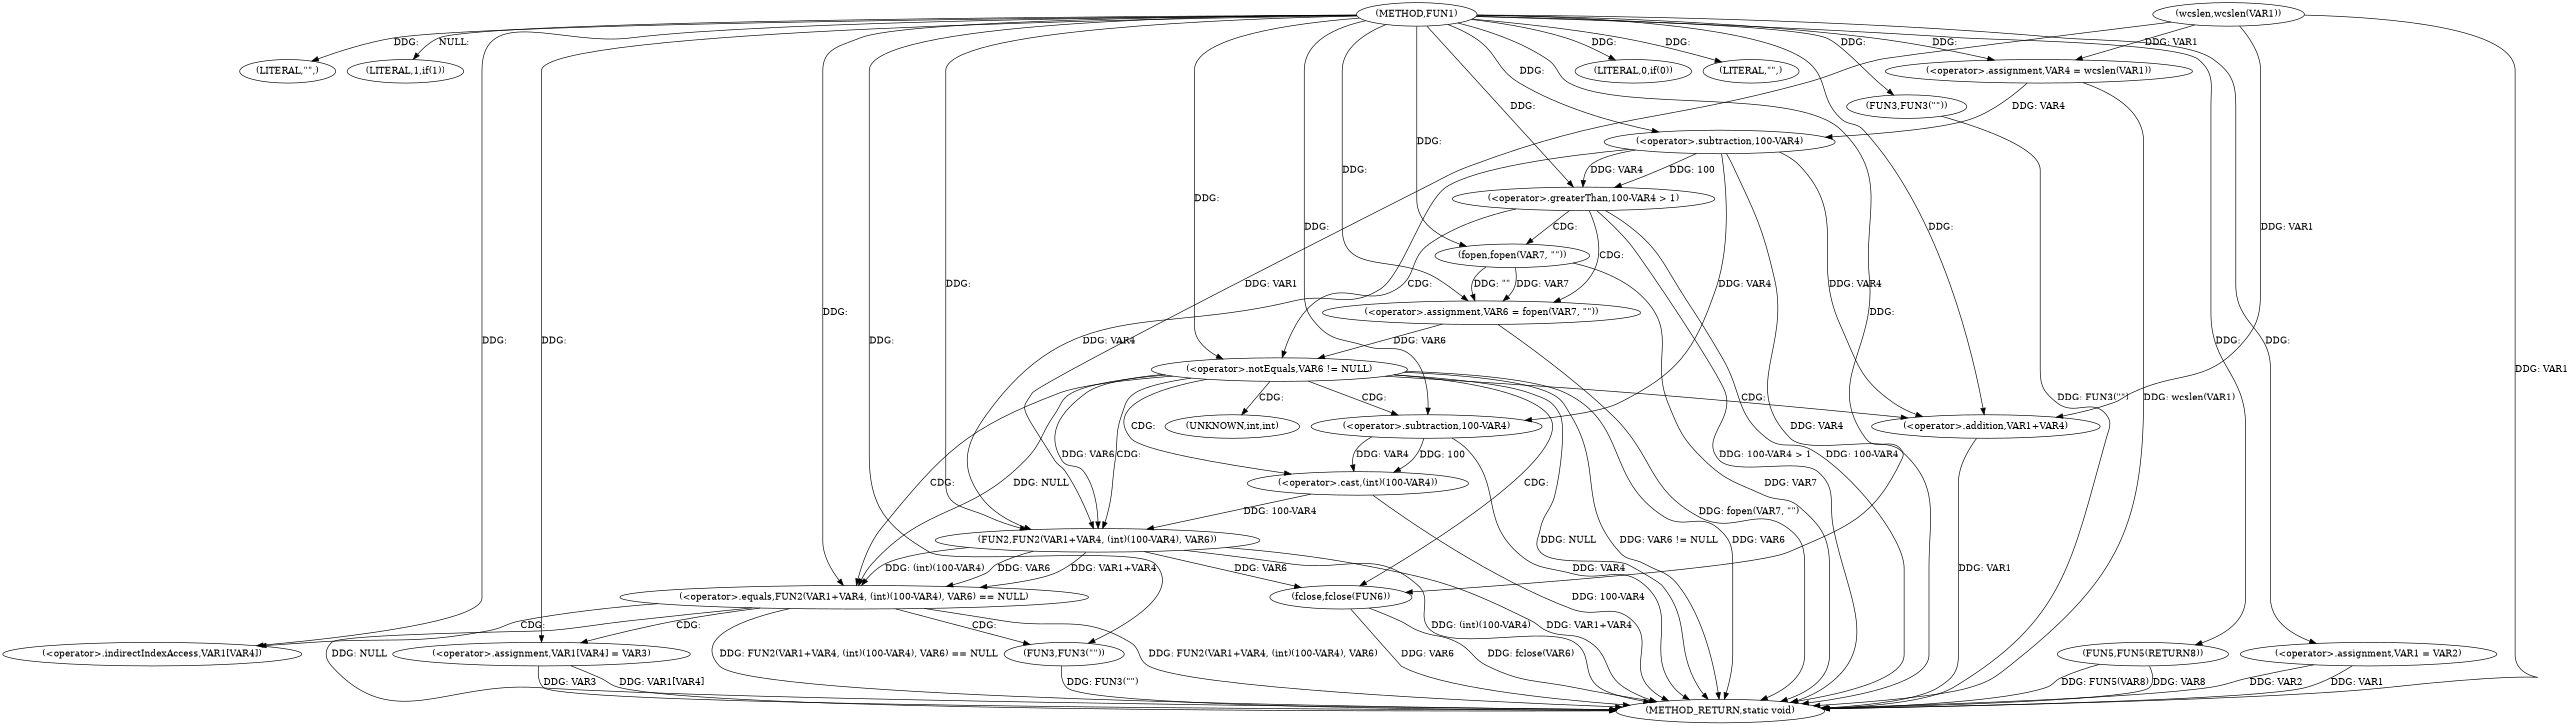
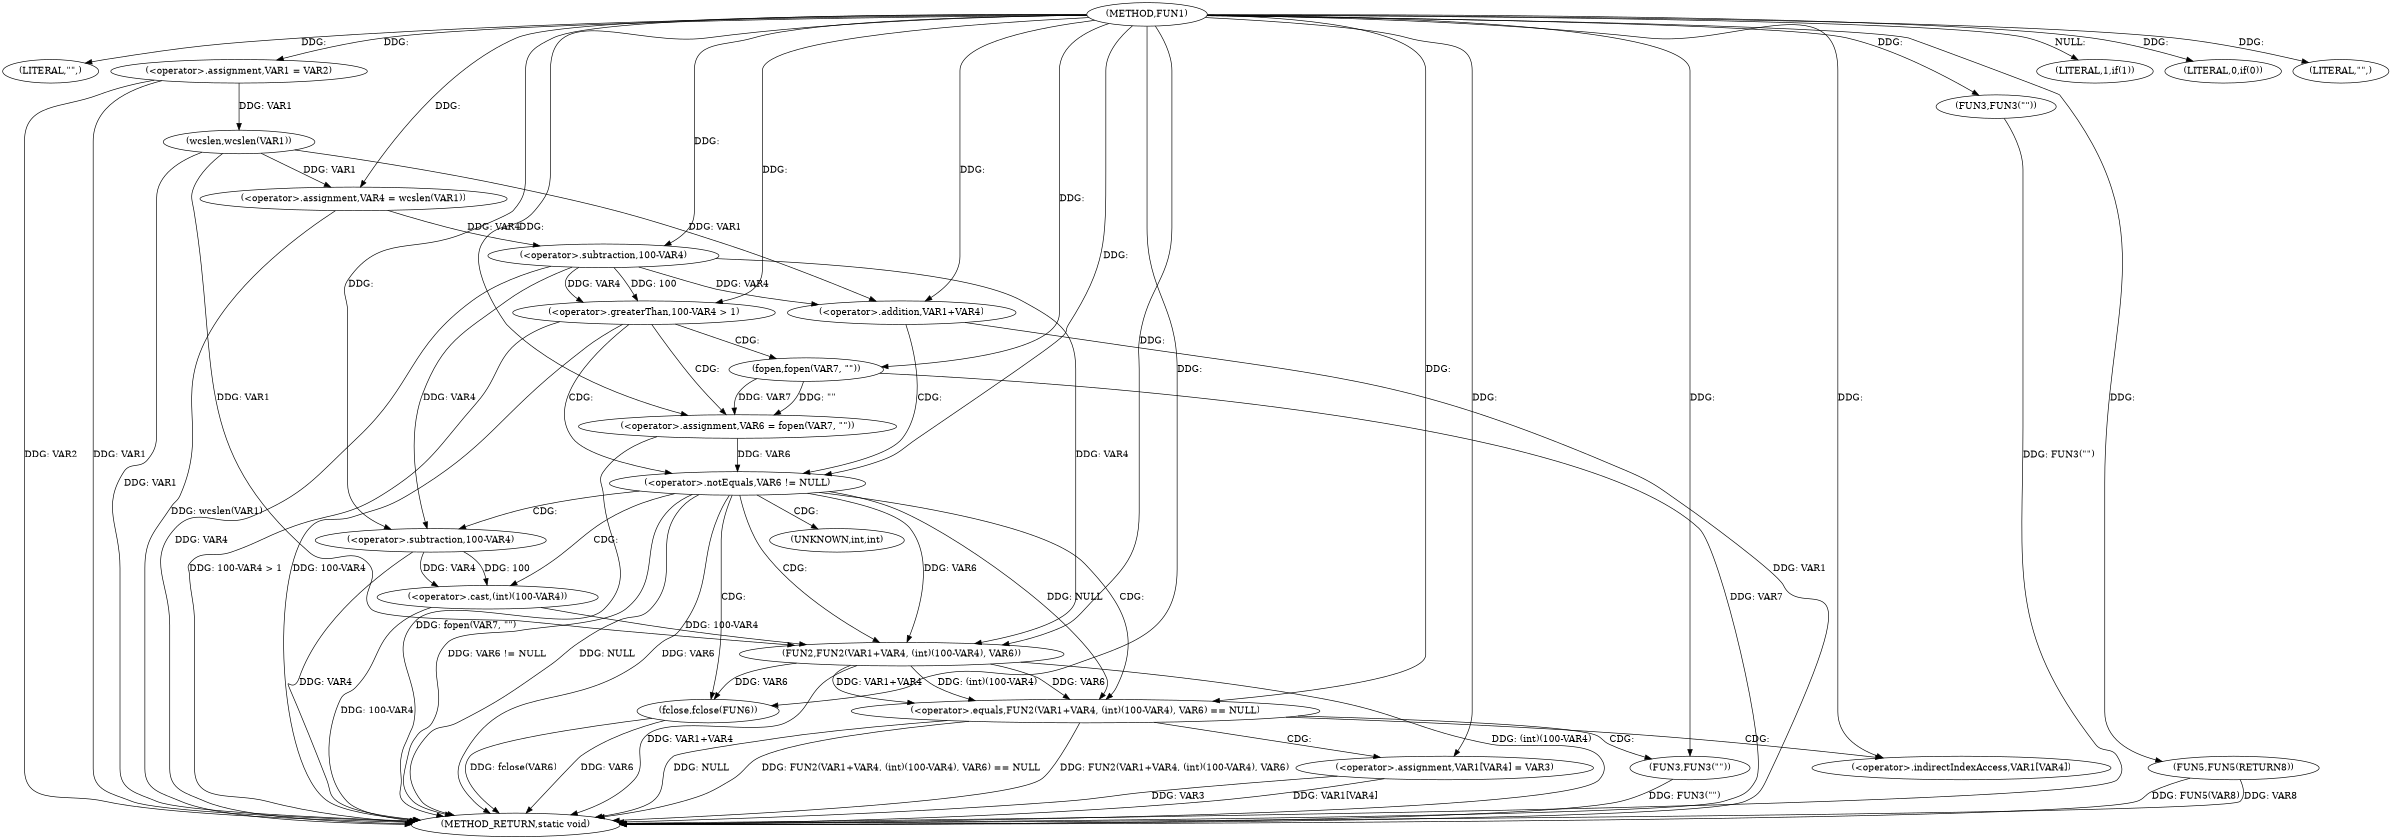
none -> (239, 103)
(1656, 395) -> (907, 431)
